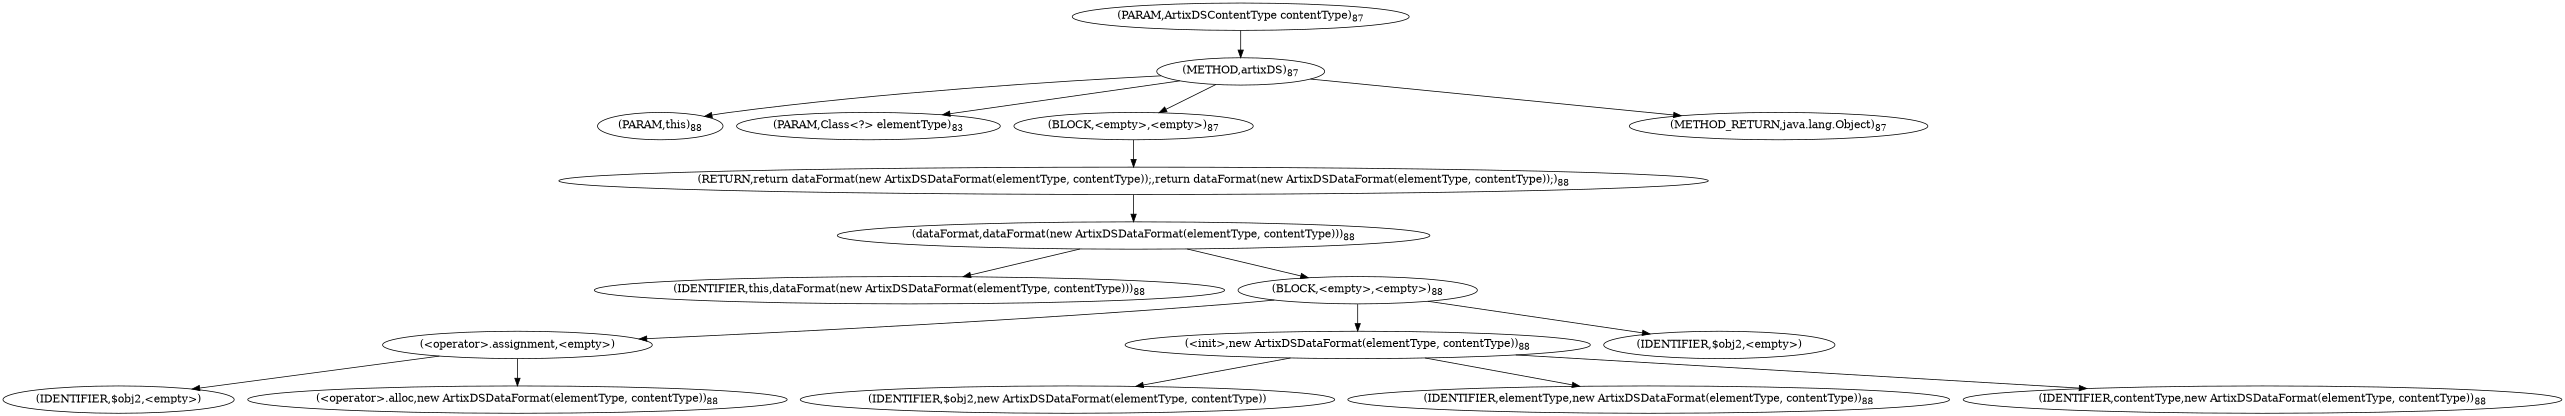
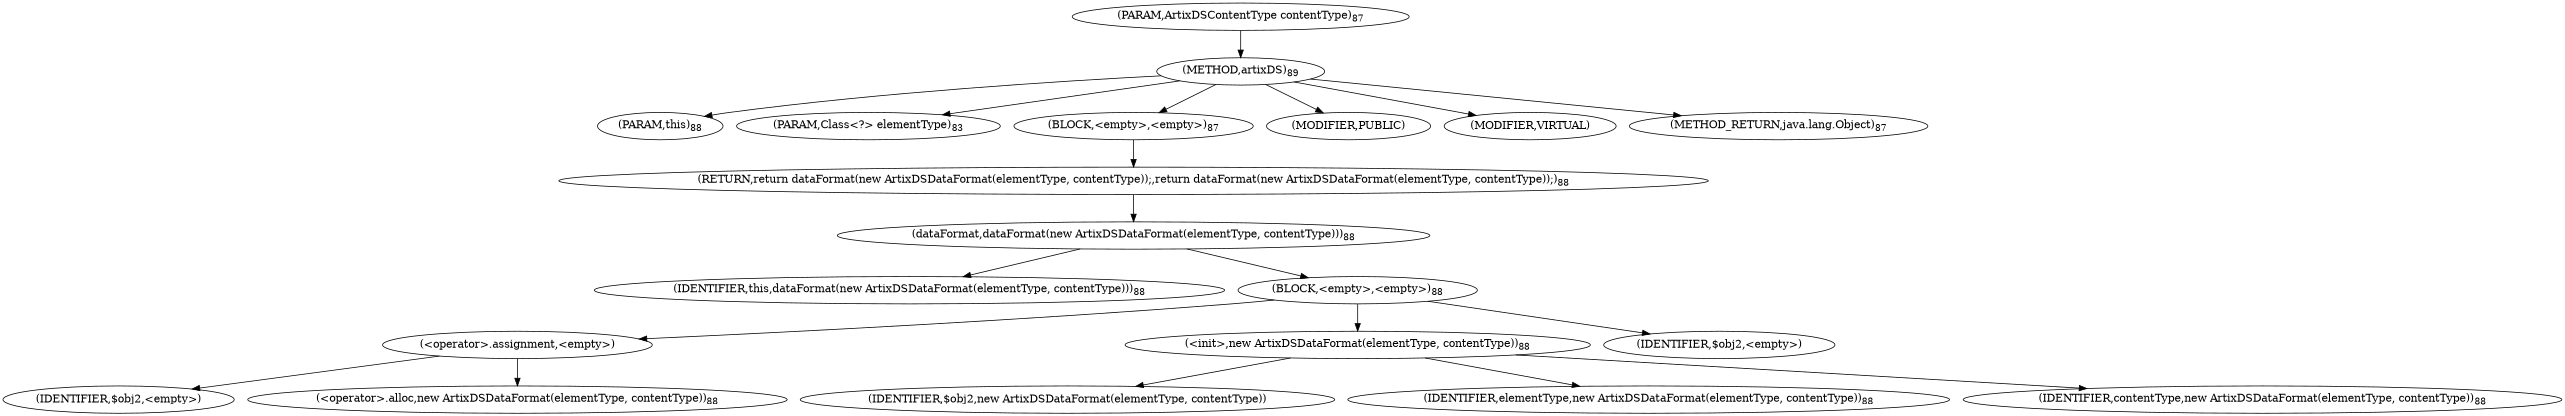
(1293, 70) -> (1293, 70)
none -> (1349, 126)
none -> (1530, 126)
